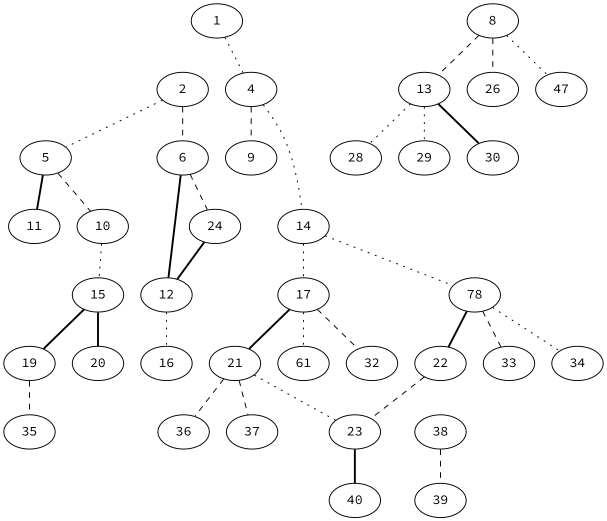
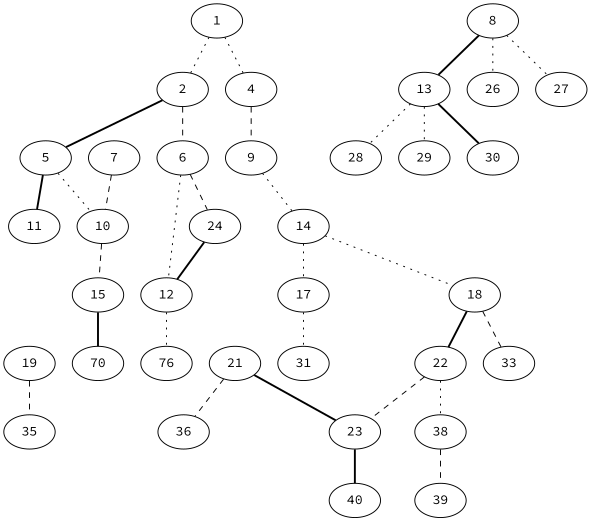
none -> (200, 55)
(459, 55) -> (459, 55)
(493, 55) -> (493, 55)
(561, 89) -> (561, 89)
(114, 124) -> (114, 124)
(290, 154) -> (277, 192)
none -> (114, 158)
(74, 192) -> (74, 192)
(175, 226) -> (175, 226)
(100, 261) -> (100, 261)
(475, 295) -> (475, 295)
(64, 329) -> none
(269, 329) -> none
(98, 363) -> (98, 363)
(166, 363) -> (166, 363)
(303, 363) -> (303, 363)
(372, 363) -> none
(577, 363) -> none
(295, 398) -> (295, 398)
none -> (440, 398)
(252, 432) -> none
